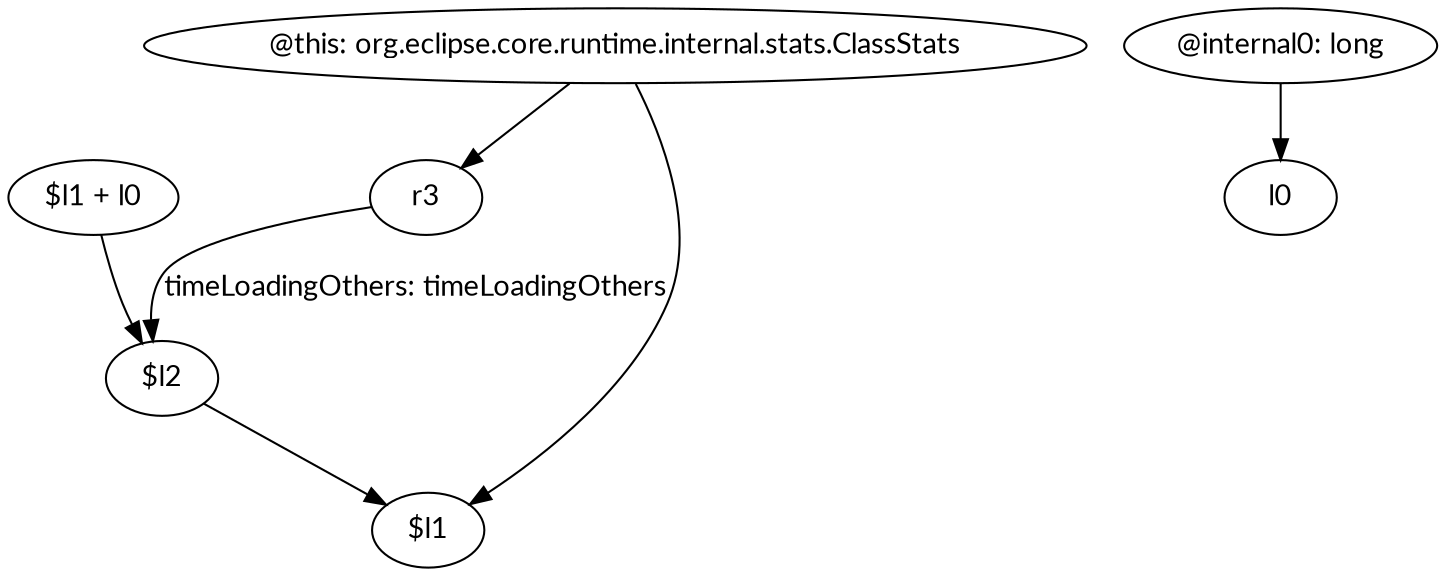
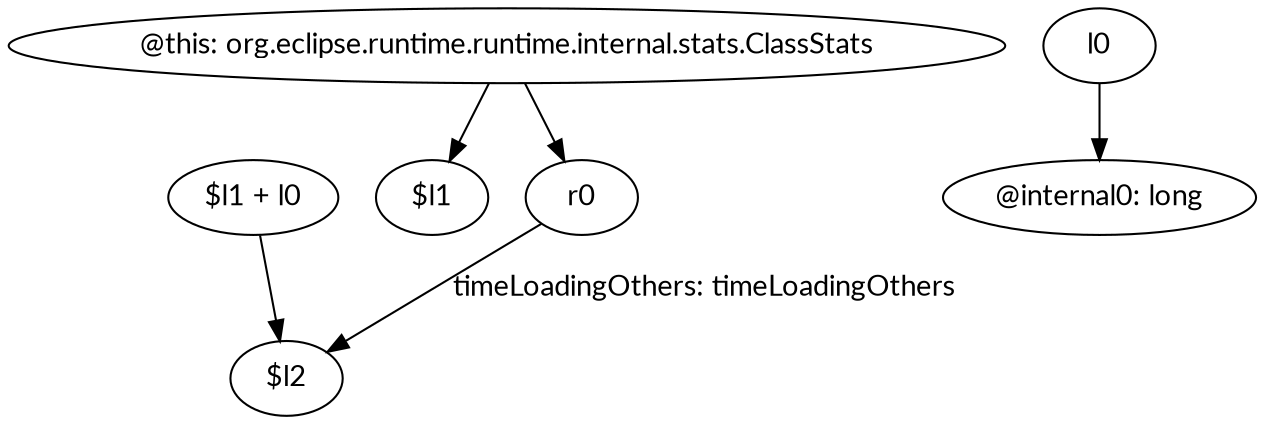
(615, 46) -> (507, 46)
(1281, 111) -> (1100, 111)
(426, 198) -> (582, 198)
(285, 449) -> none
